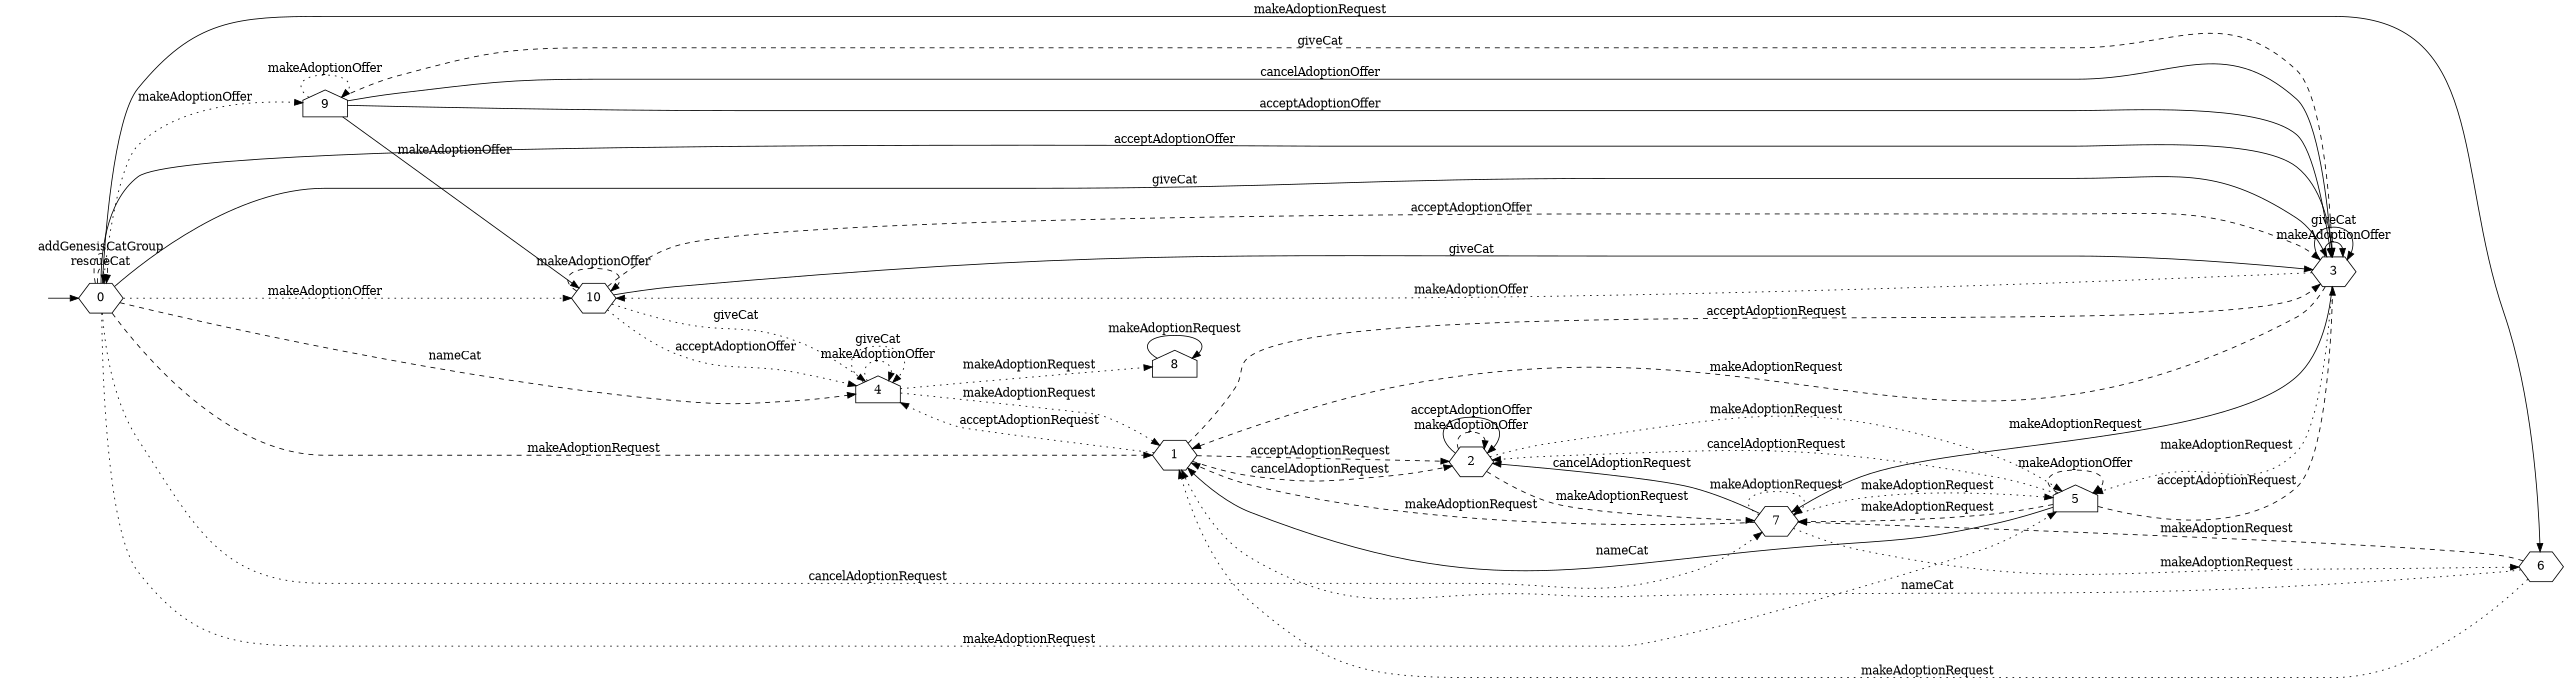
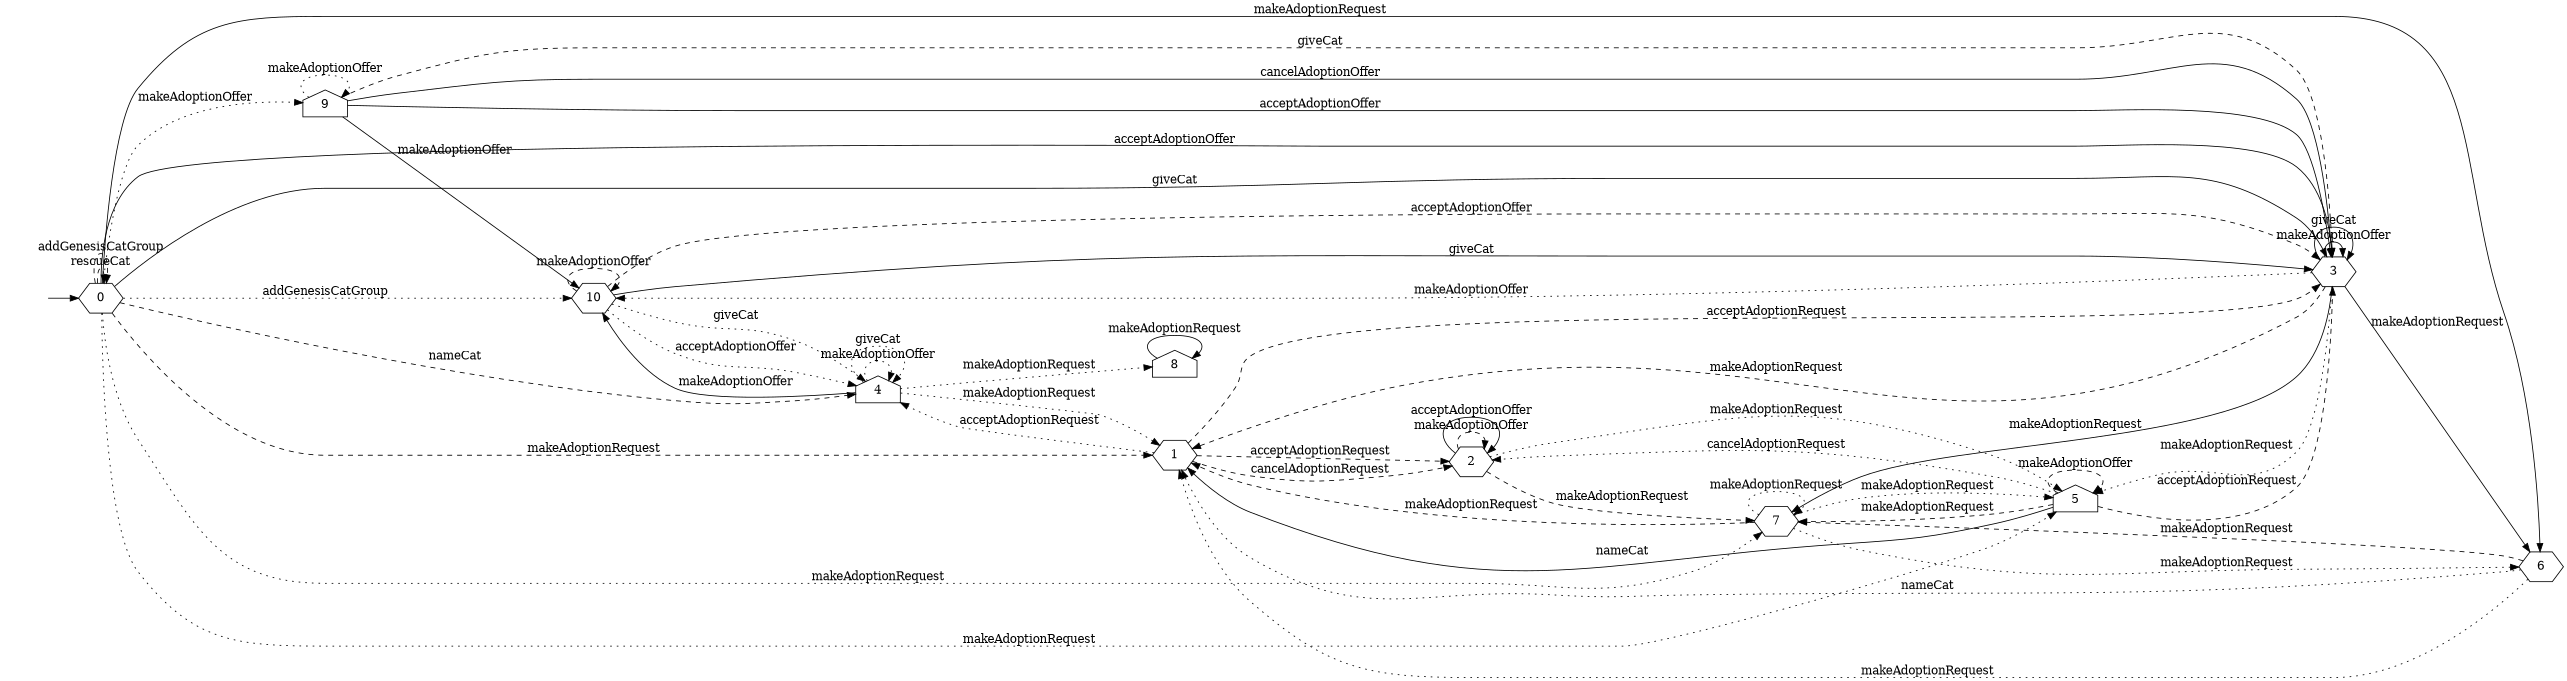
(325, 292) -> (325, 292)
none -> (716, 396)
none -> (2435, 416)
(1633, 478) -> none
(878, 577) -> (878, 577)
